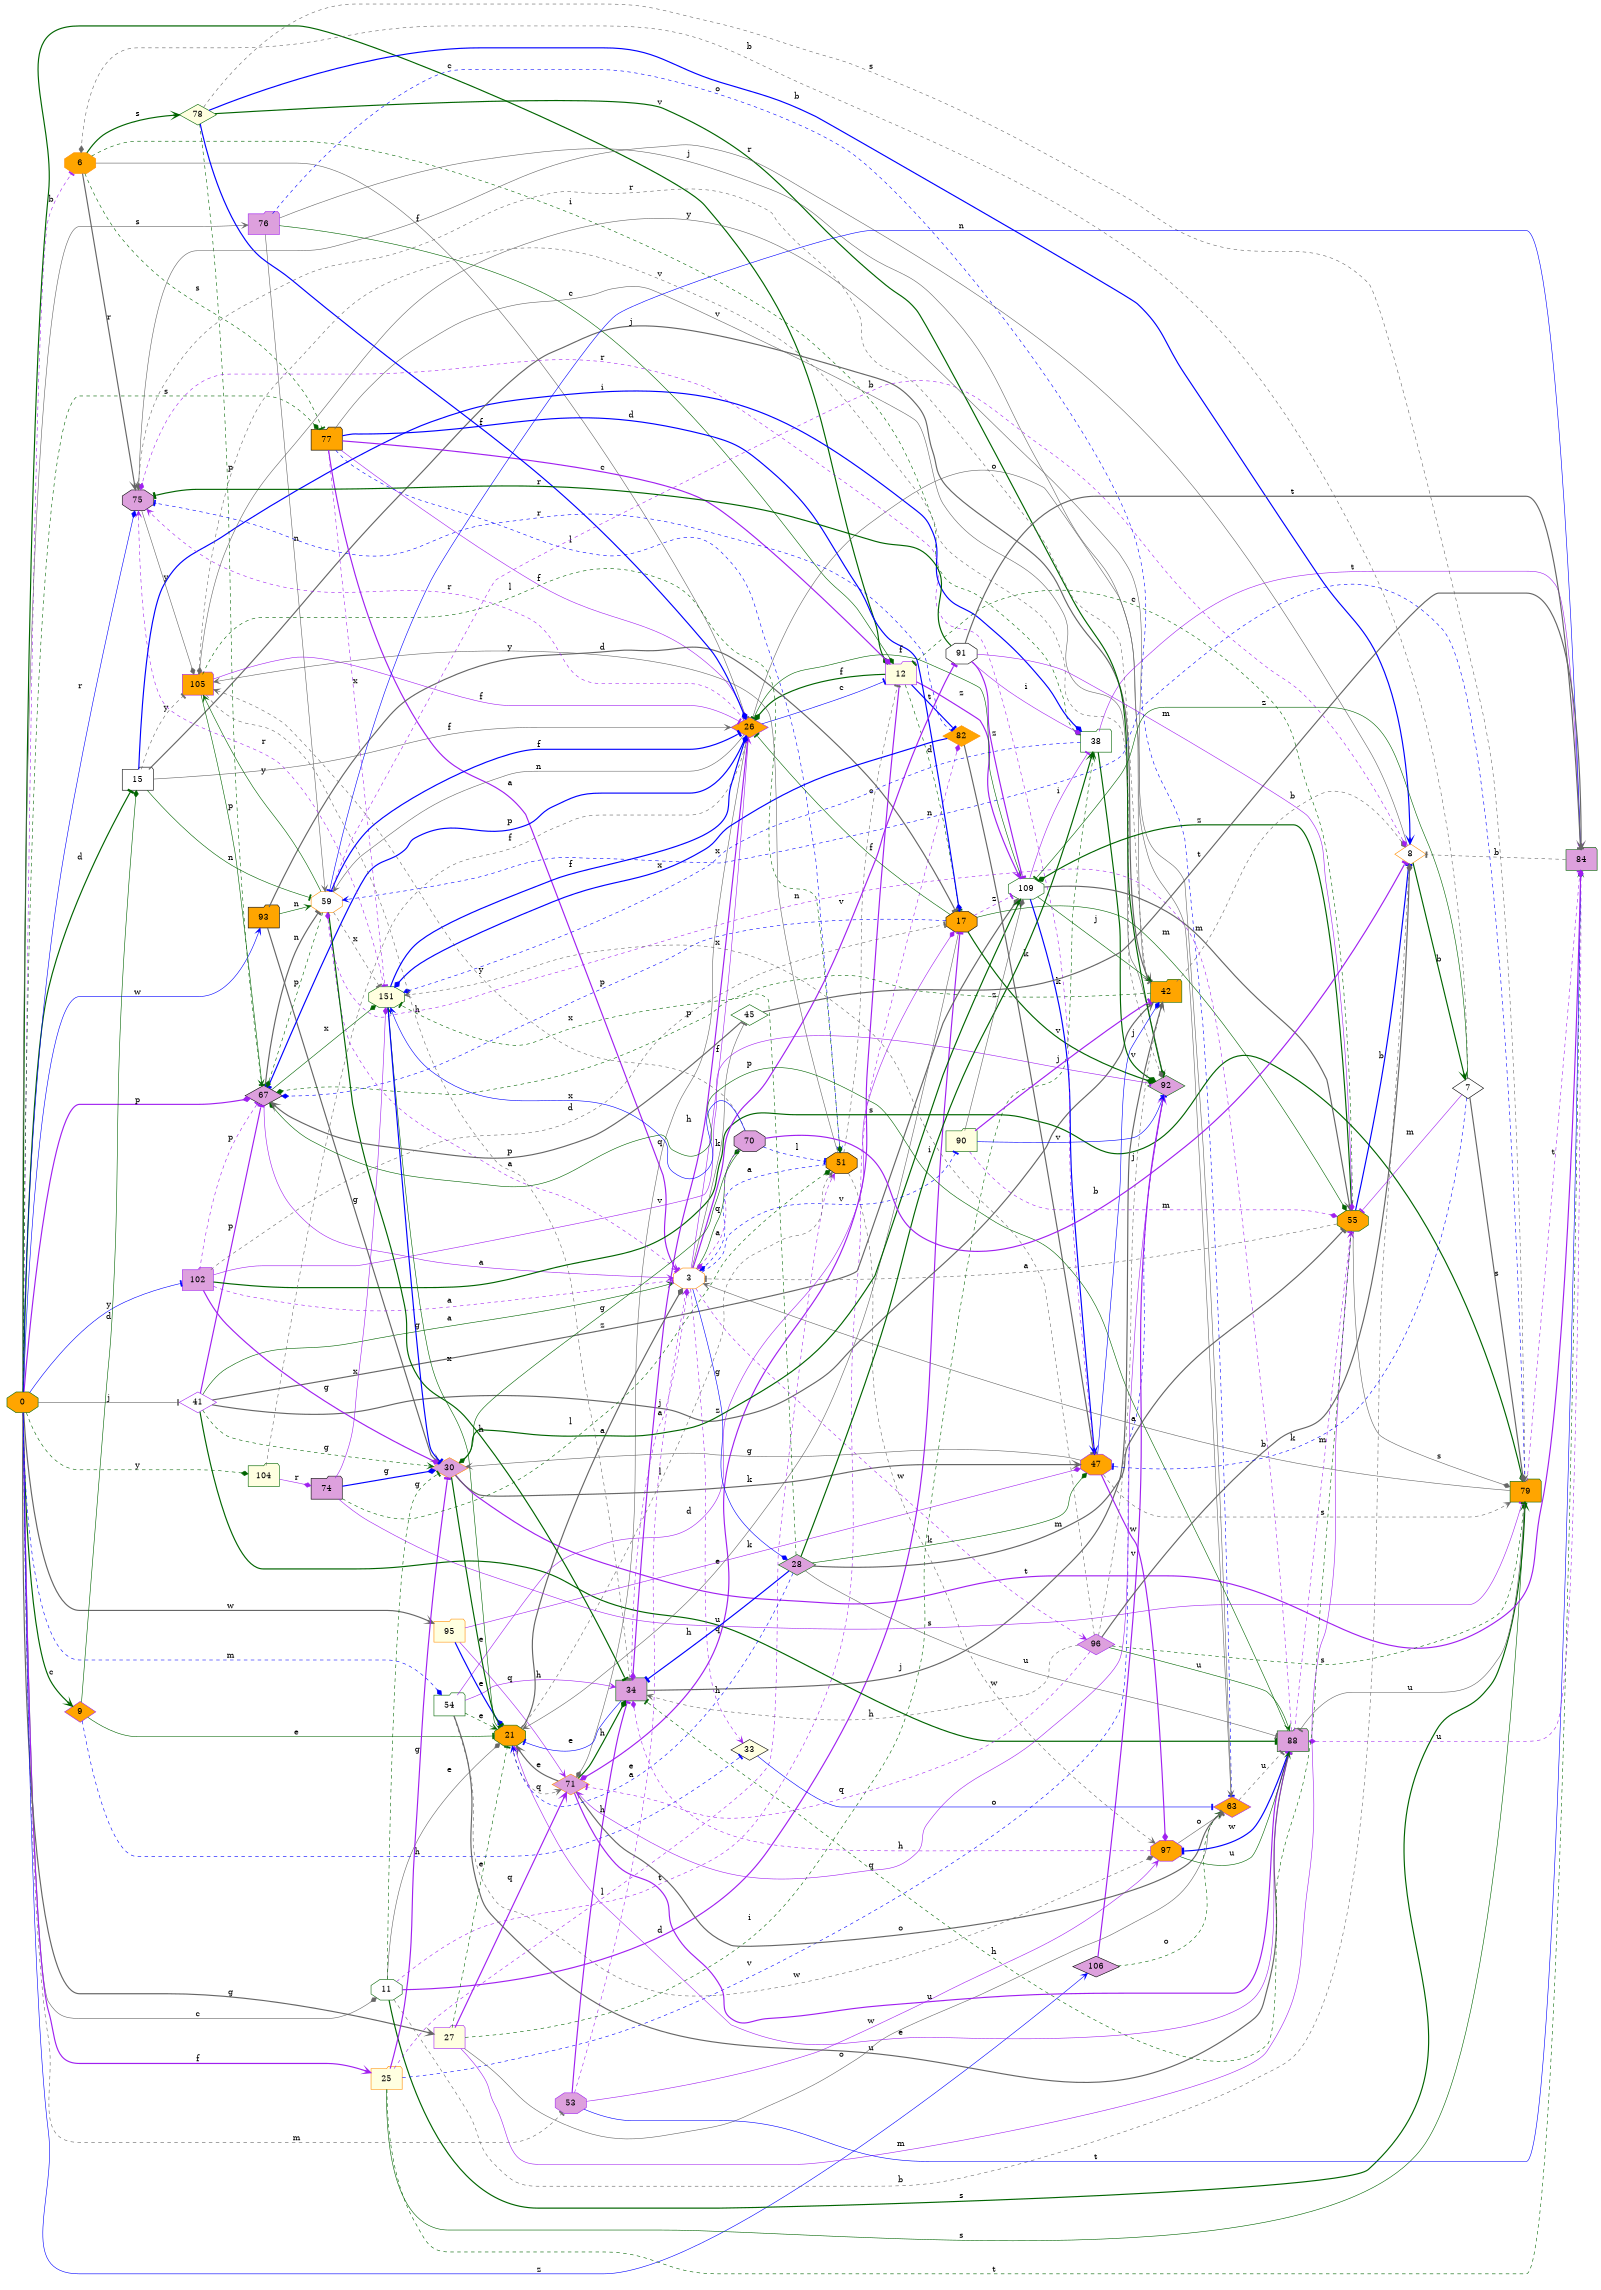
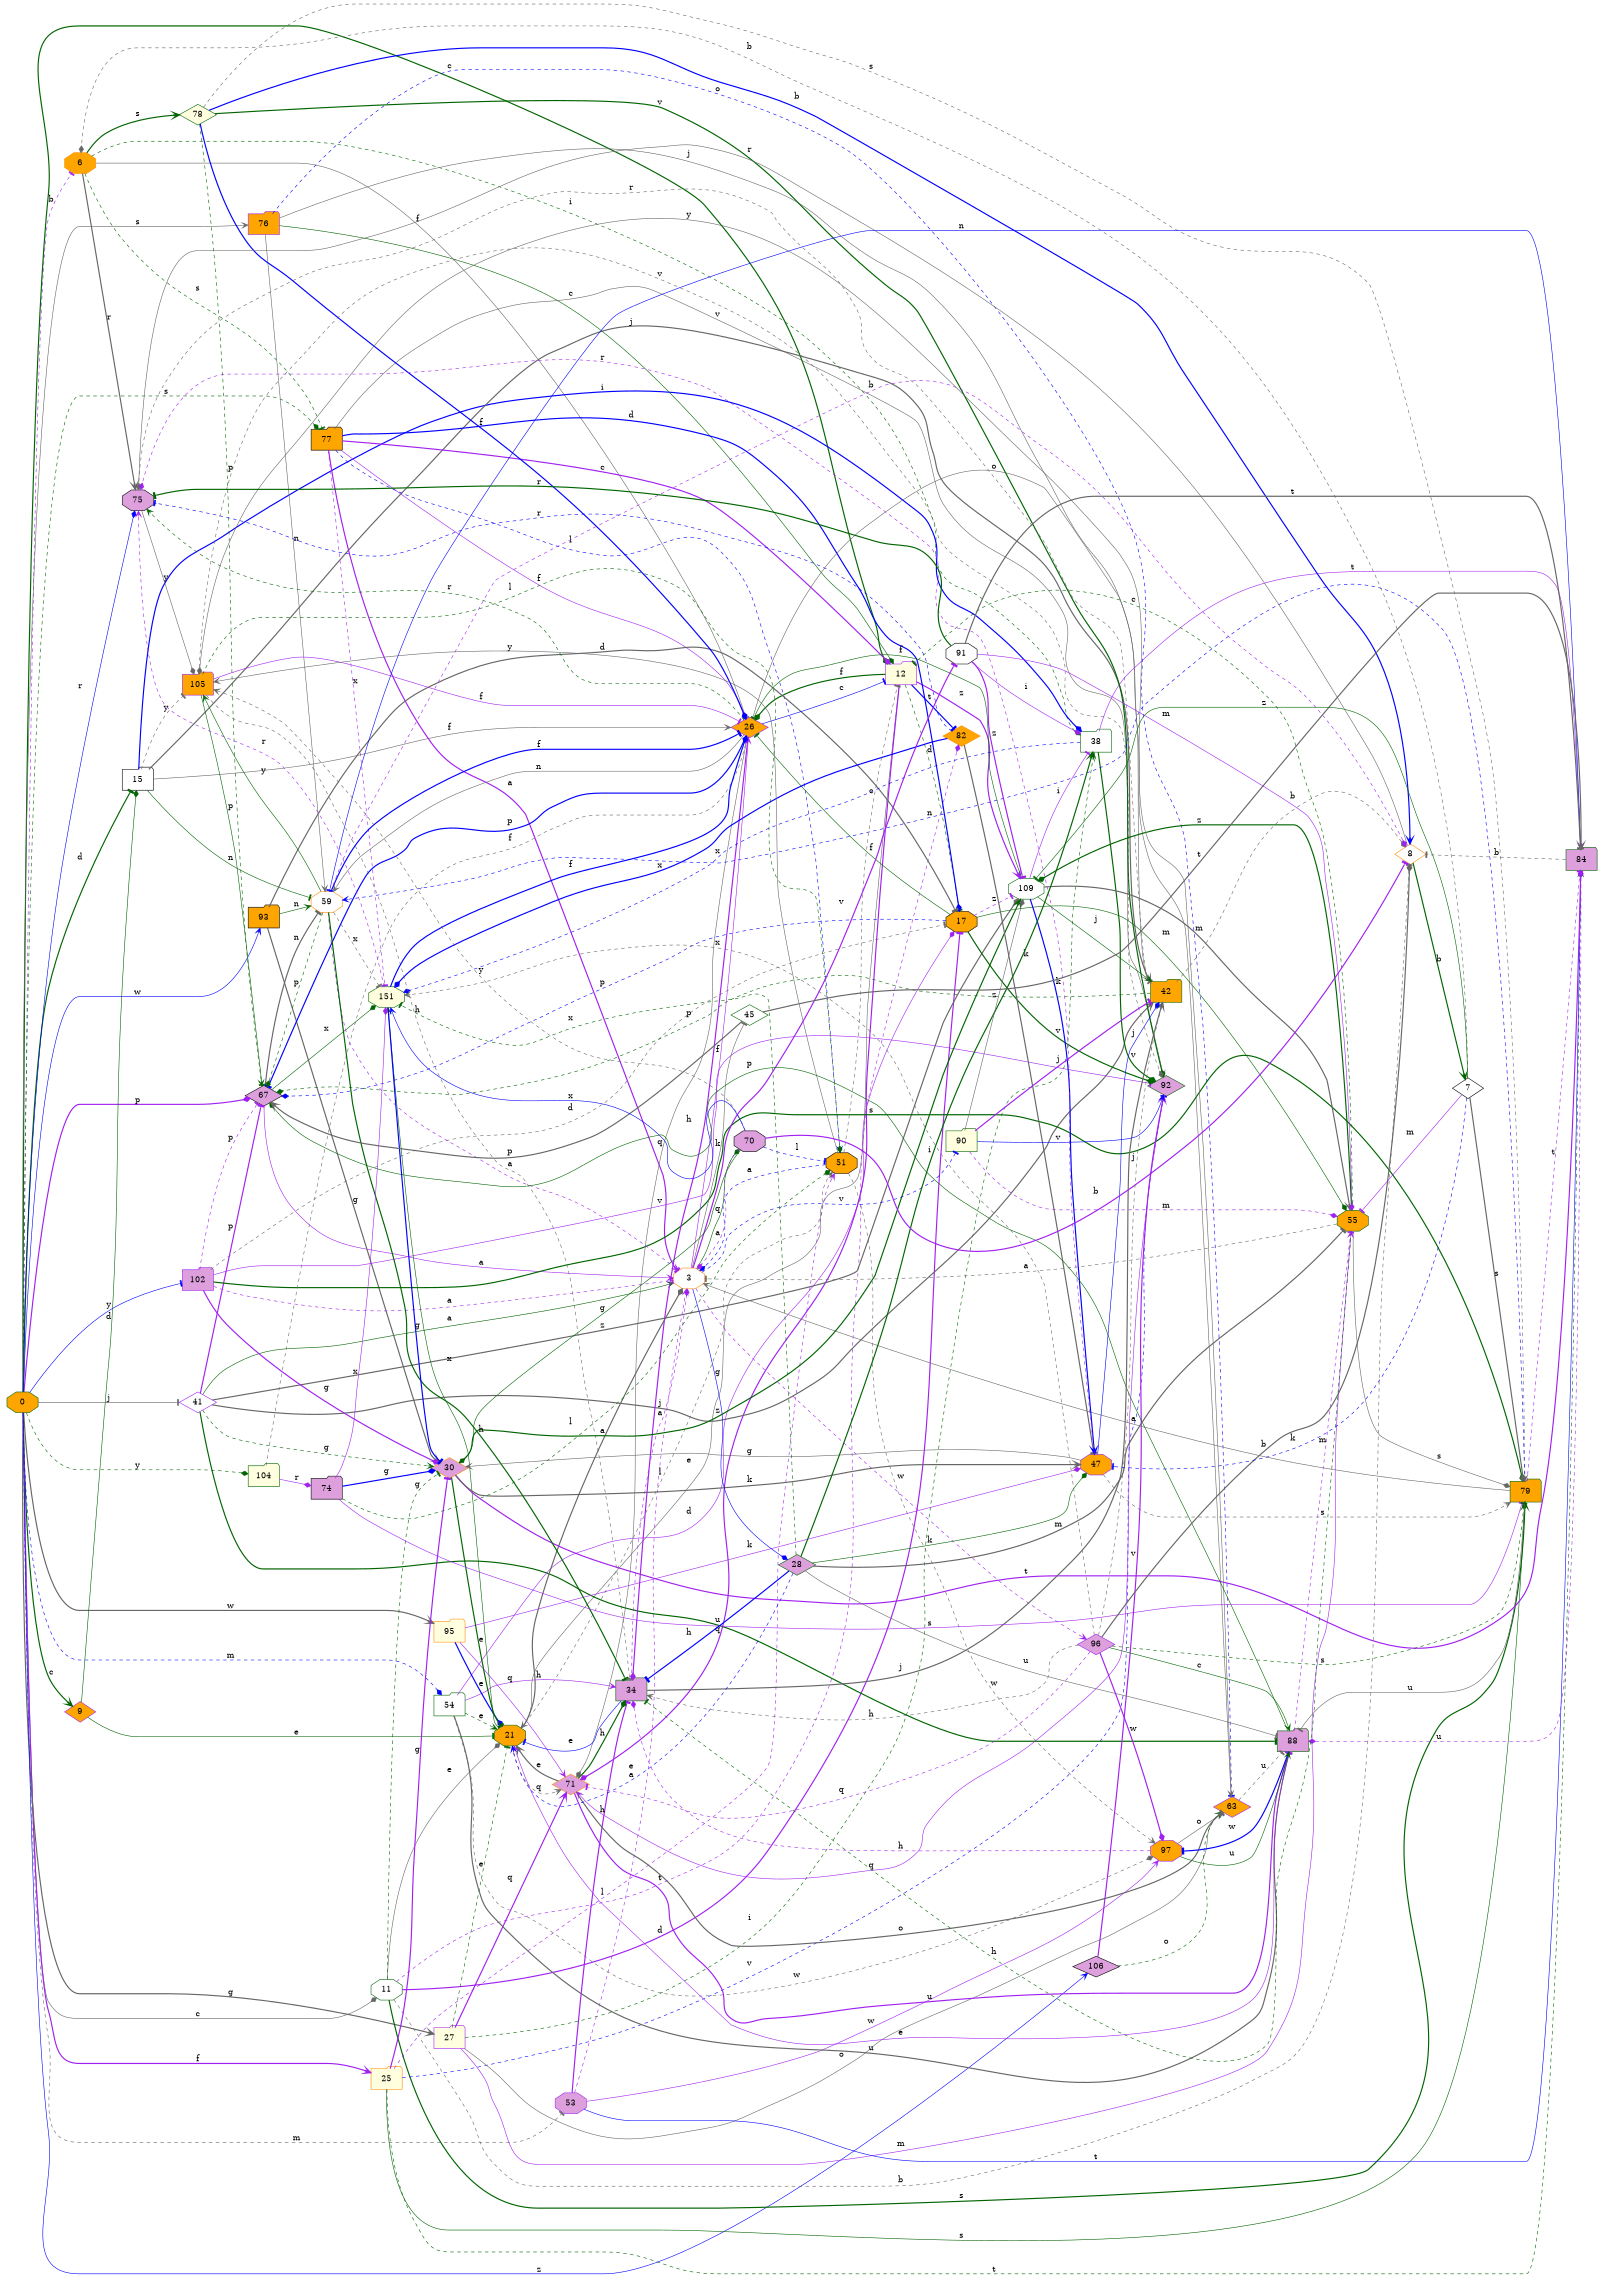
(264, 224) -> (264, 224)
(460, 596) -> (460, 596)
(1088, 869) -> none
(1388, 1039) -> none
(838, 1385) -> (812, 1249)
(1152, 1640) -> (1135, 1747)
(1199, 1665) -> (1199, 1665)
(750, 1750) -> none
